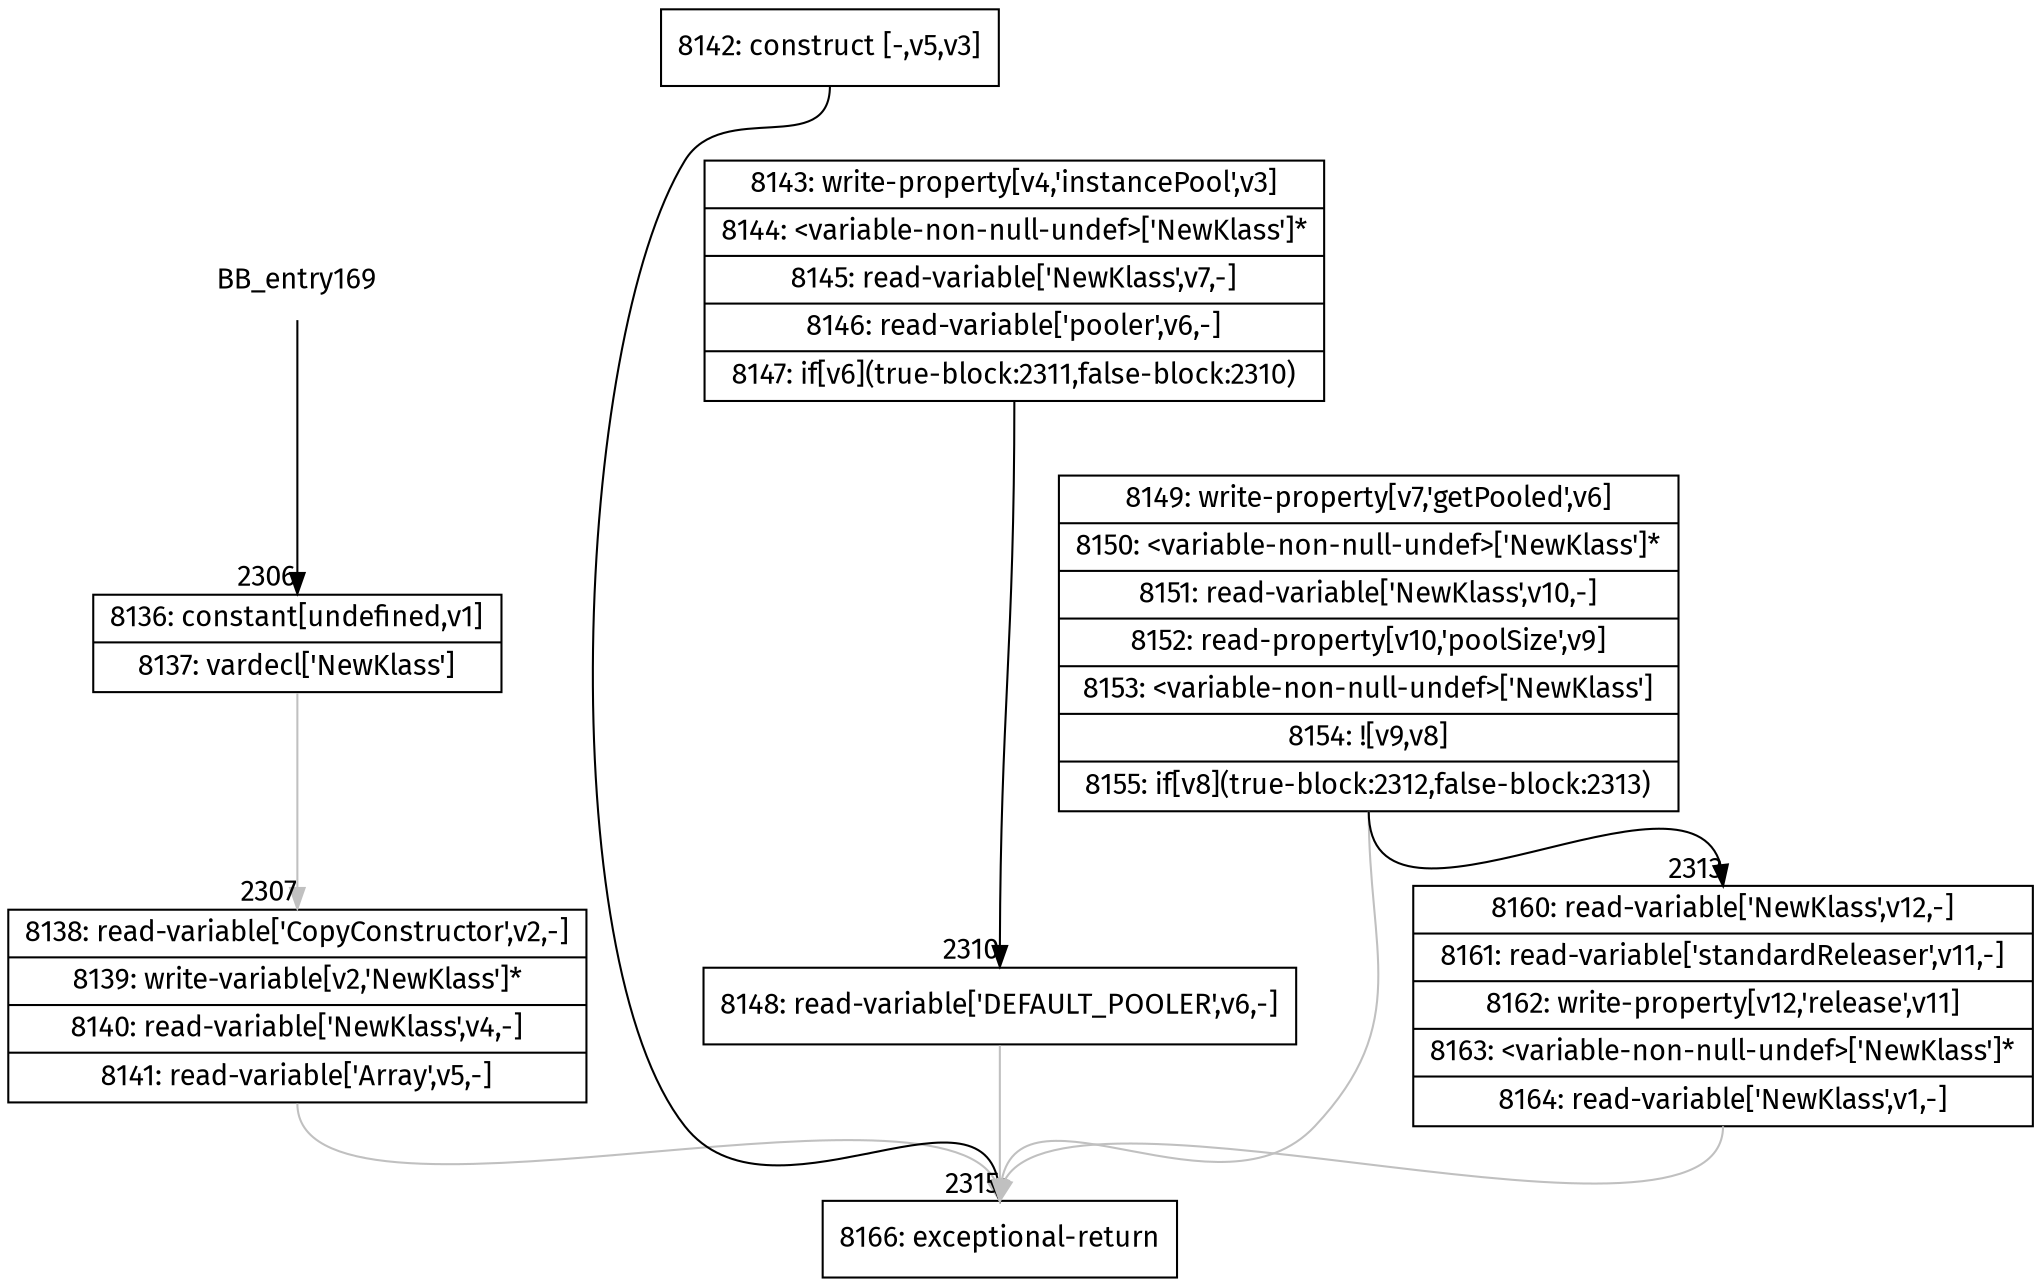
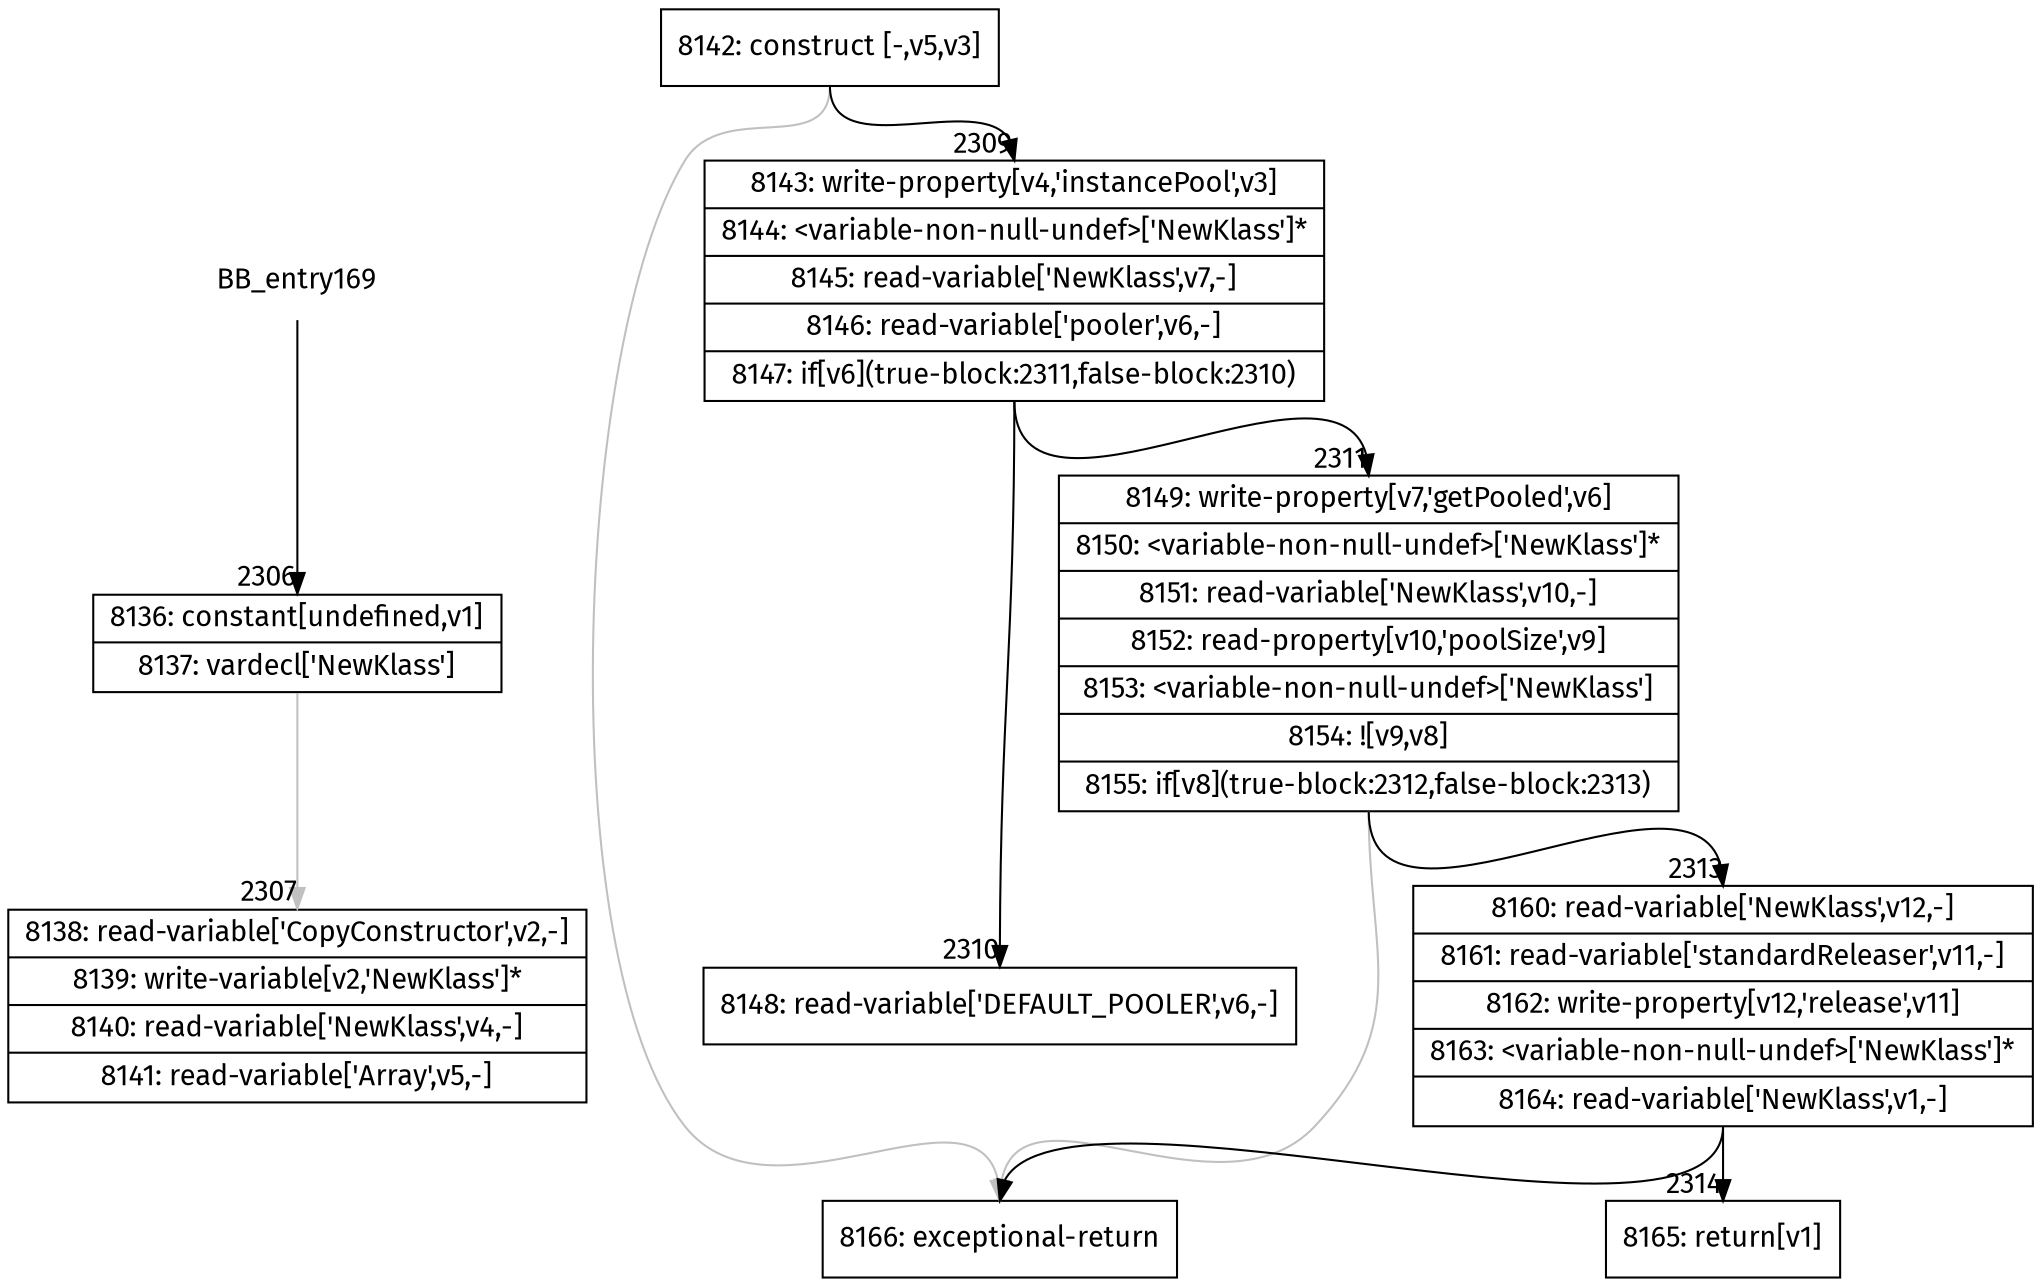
none -> (912, 124)
none -> (1182, 441)
(595, 727) -> (595, 727)
(1000, 1113) -> none
(639, 1153) -> none
(1371, 1165) -> (1371, 1165)
none -> (1723, 1239)
